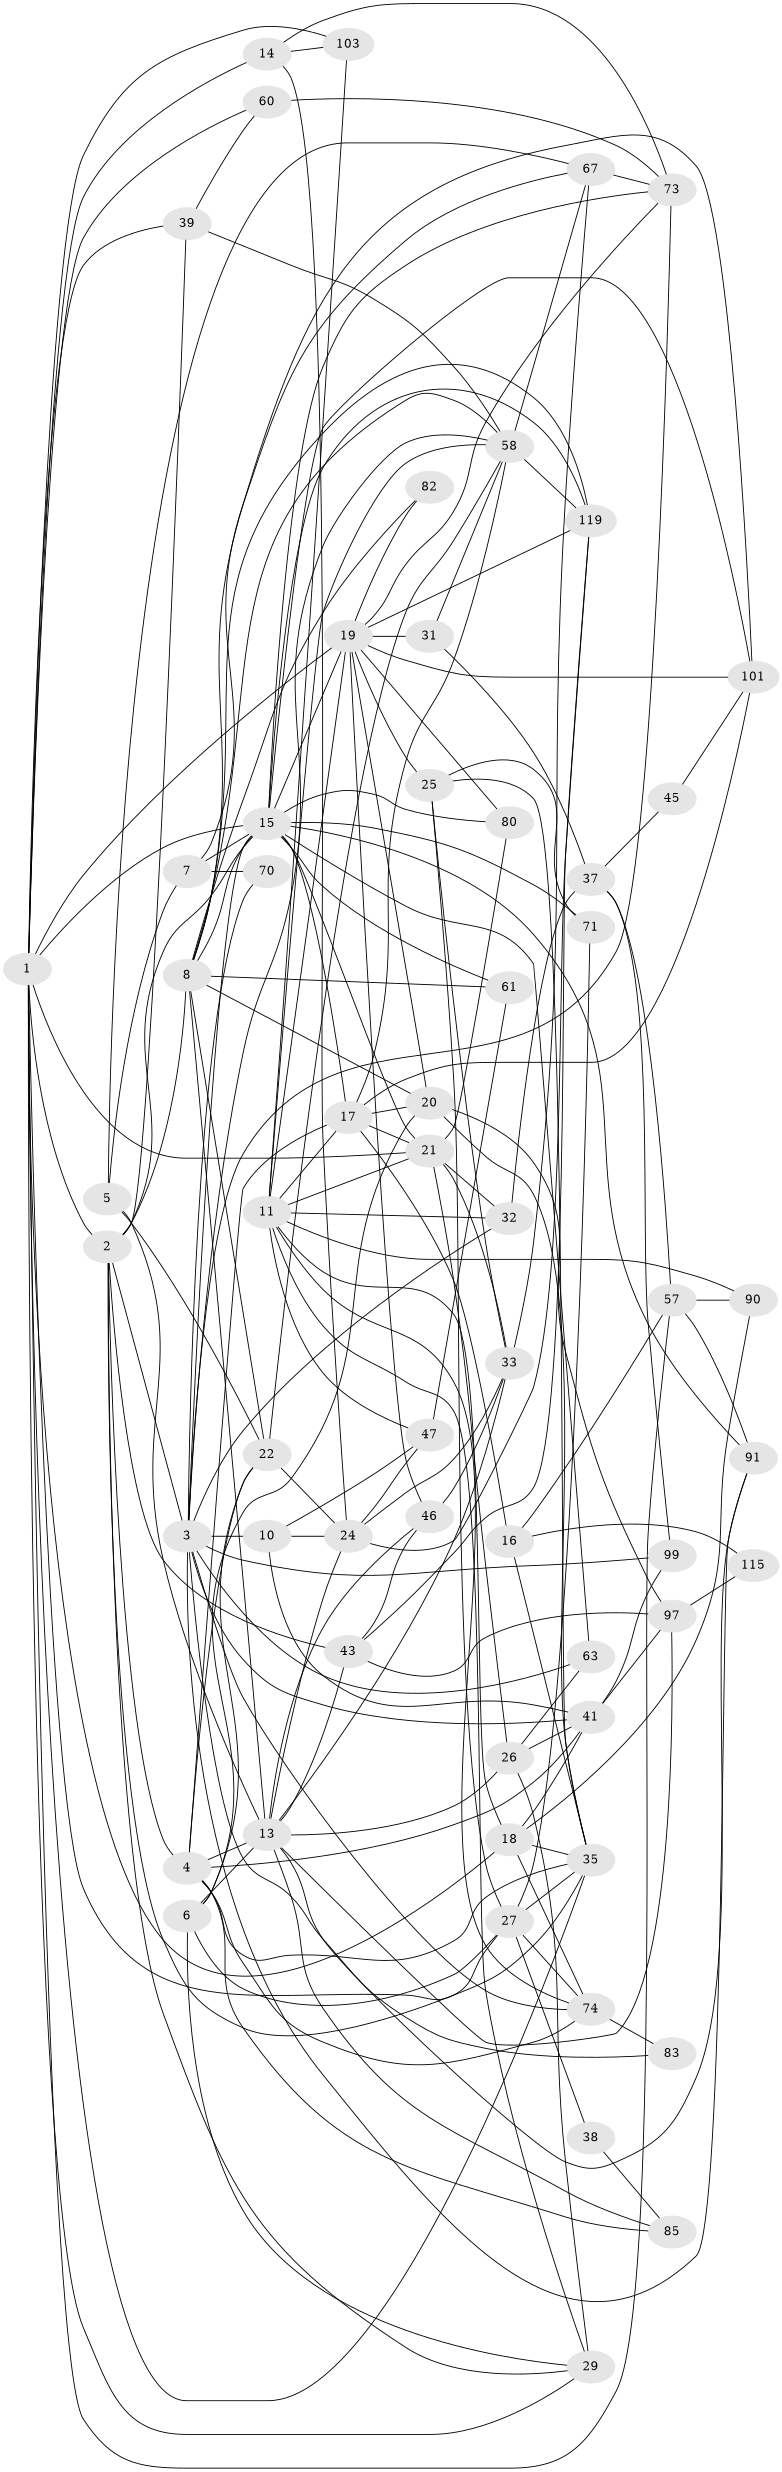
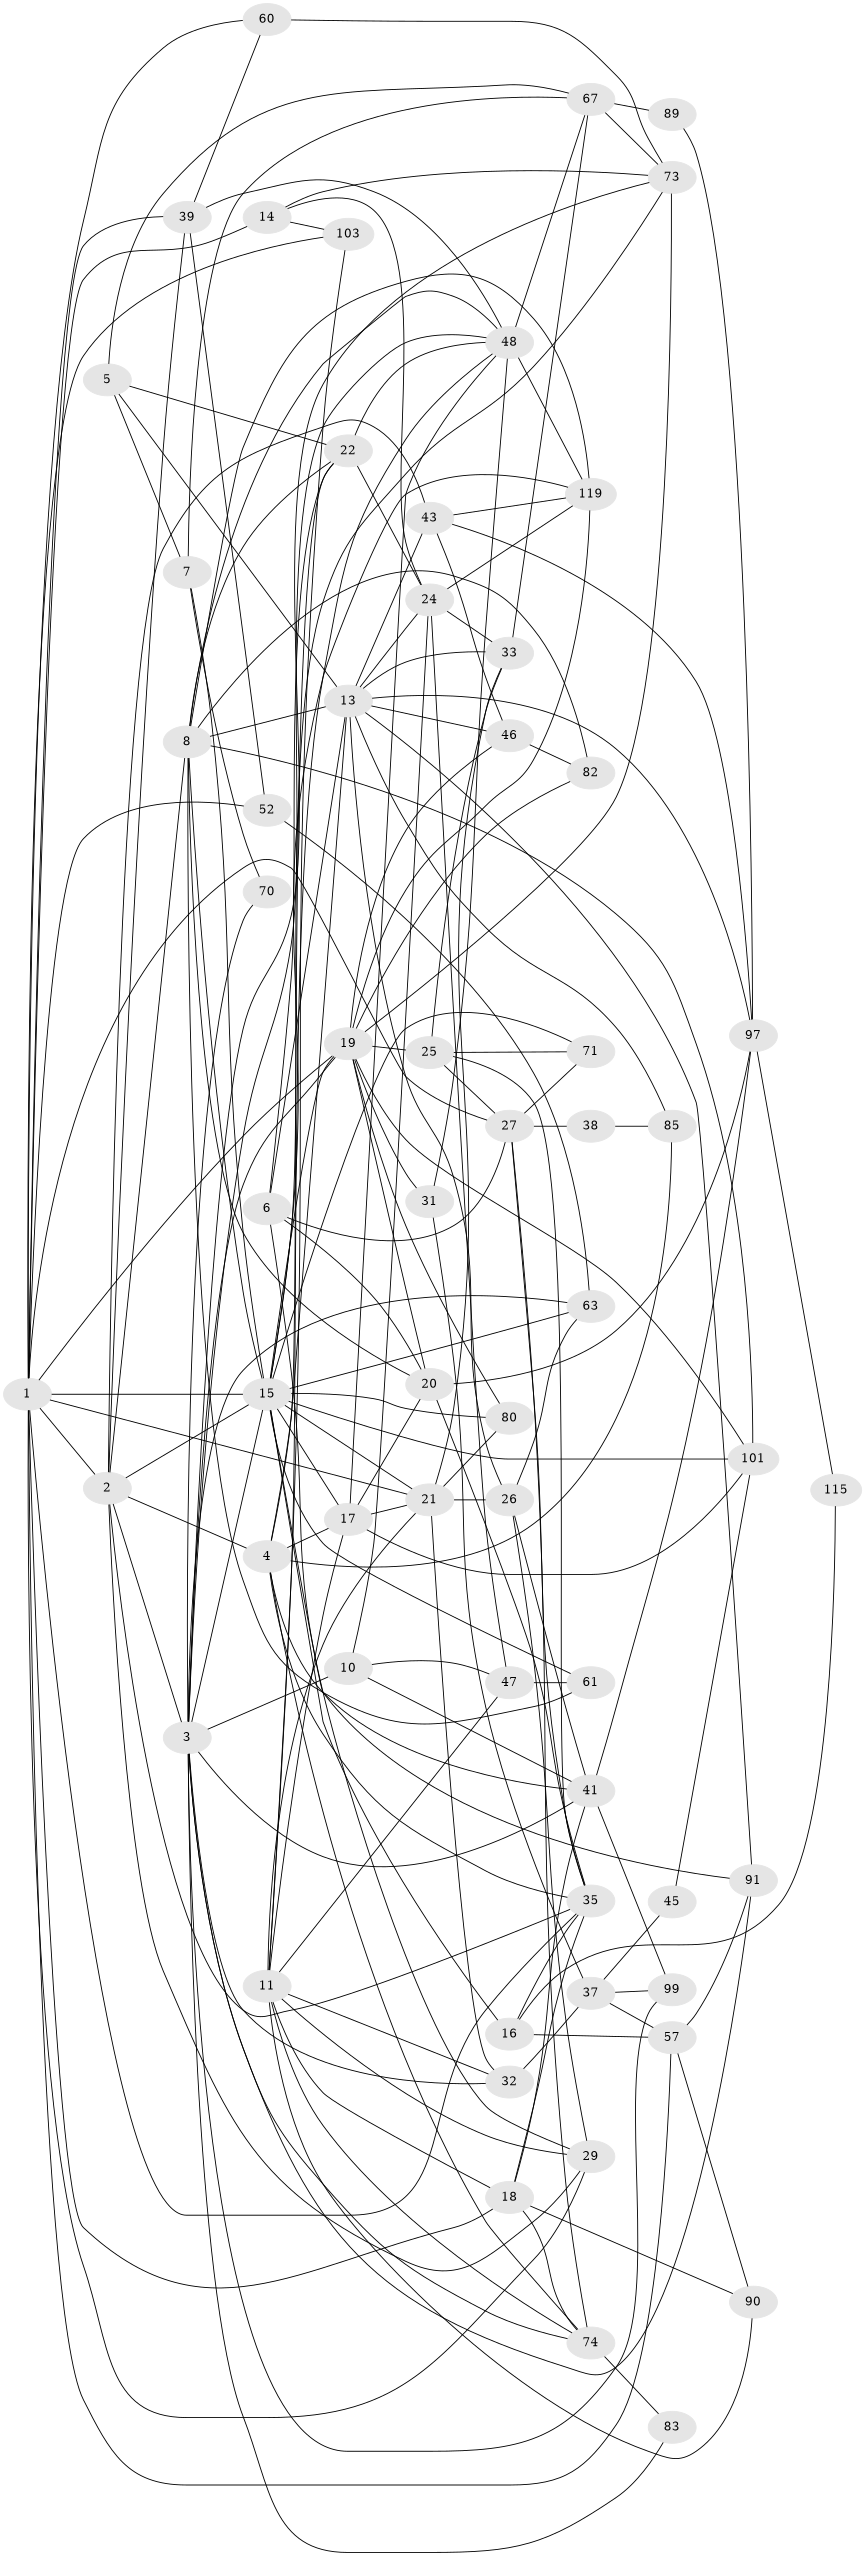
none -> (672, 114)
(510, 446) -> (510, 343)
none -> (267, 810)
(308, 924) -> (210, 1373)
(465, 1316) -> (323, 1721)
(479, 1440) -> (550, 754)
